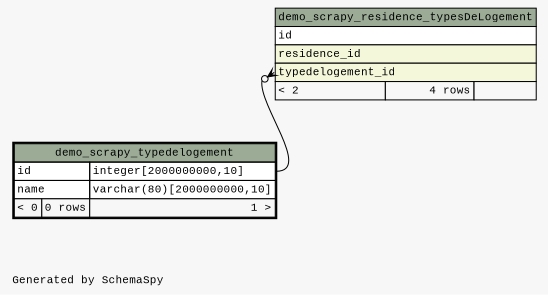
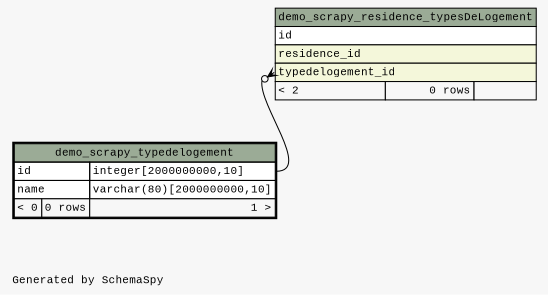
(450, 90) -> (450, 90)
